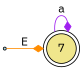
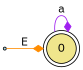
(61, 49) -> (61, 49)
